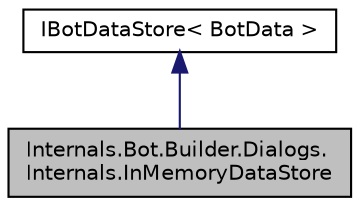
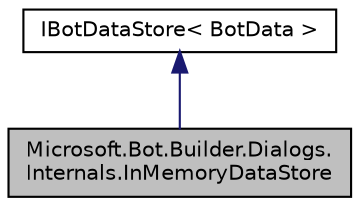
(180, 163) -> (180, 163)
